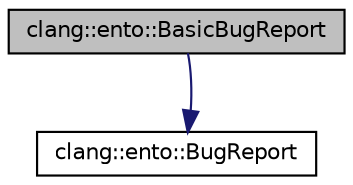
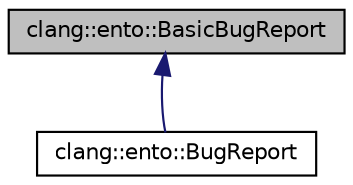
(191, 82) -> (162, 104)
